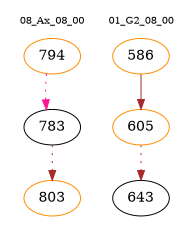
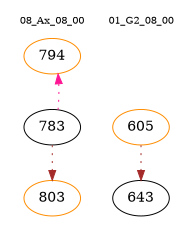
(141, 56) -> none
(46, 87) -> (59, 97)
